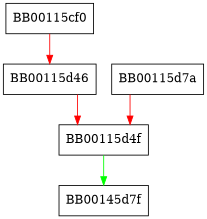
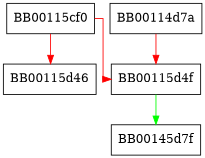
(158, 79) -> (156, 19)
(78, 105) -> (103, 45)
